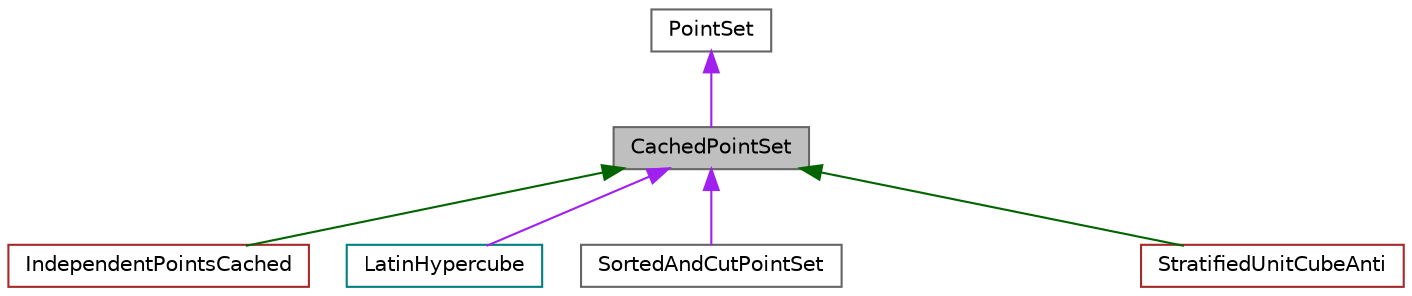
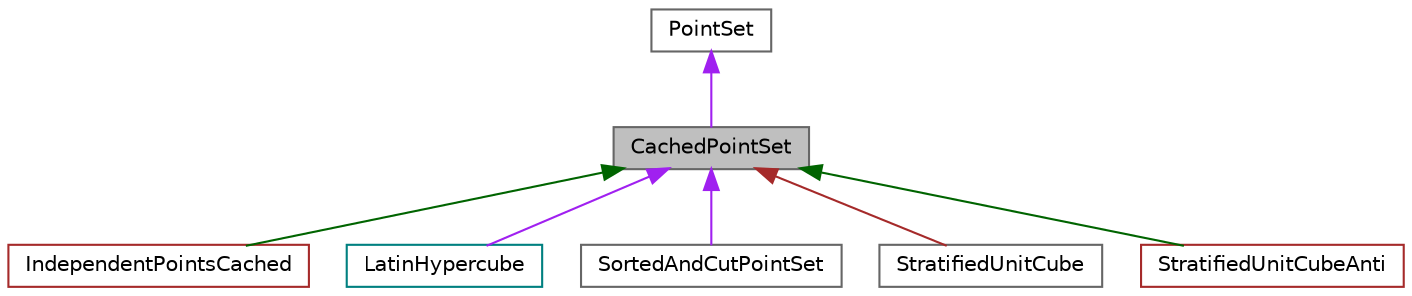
none -> (991, 266)
